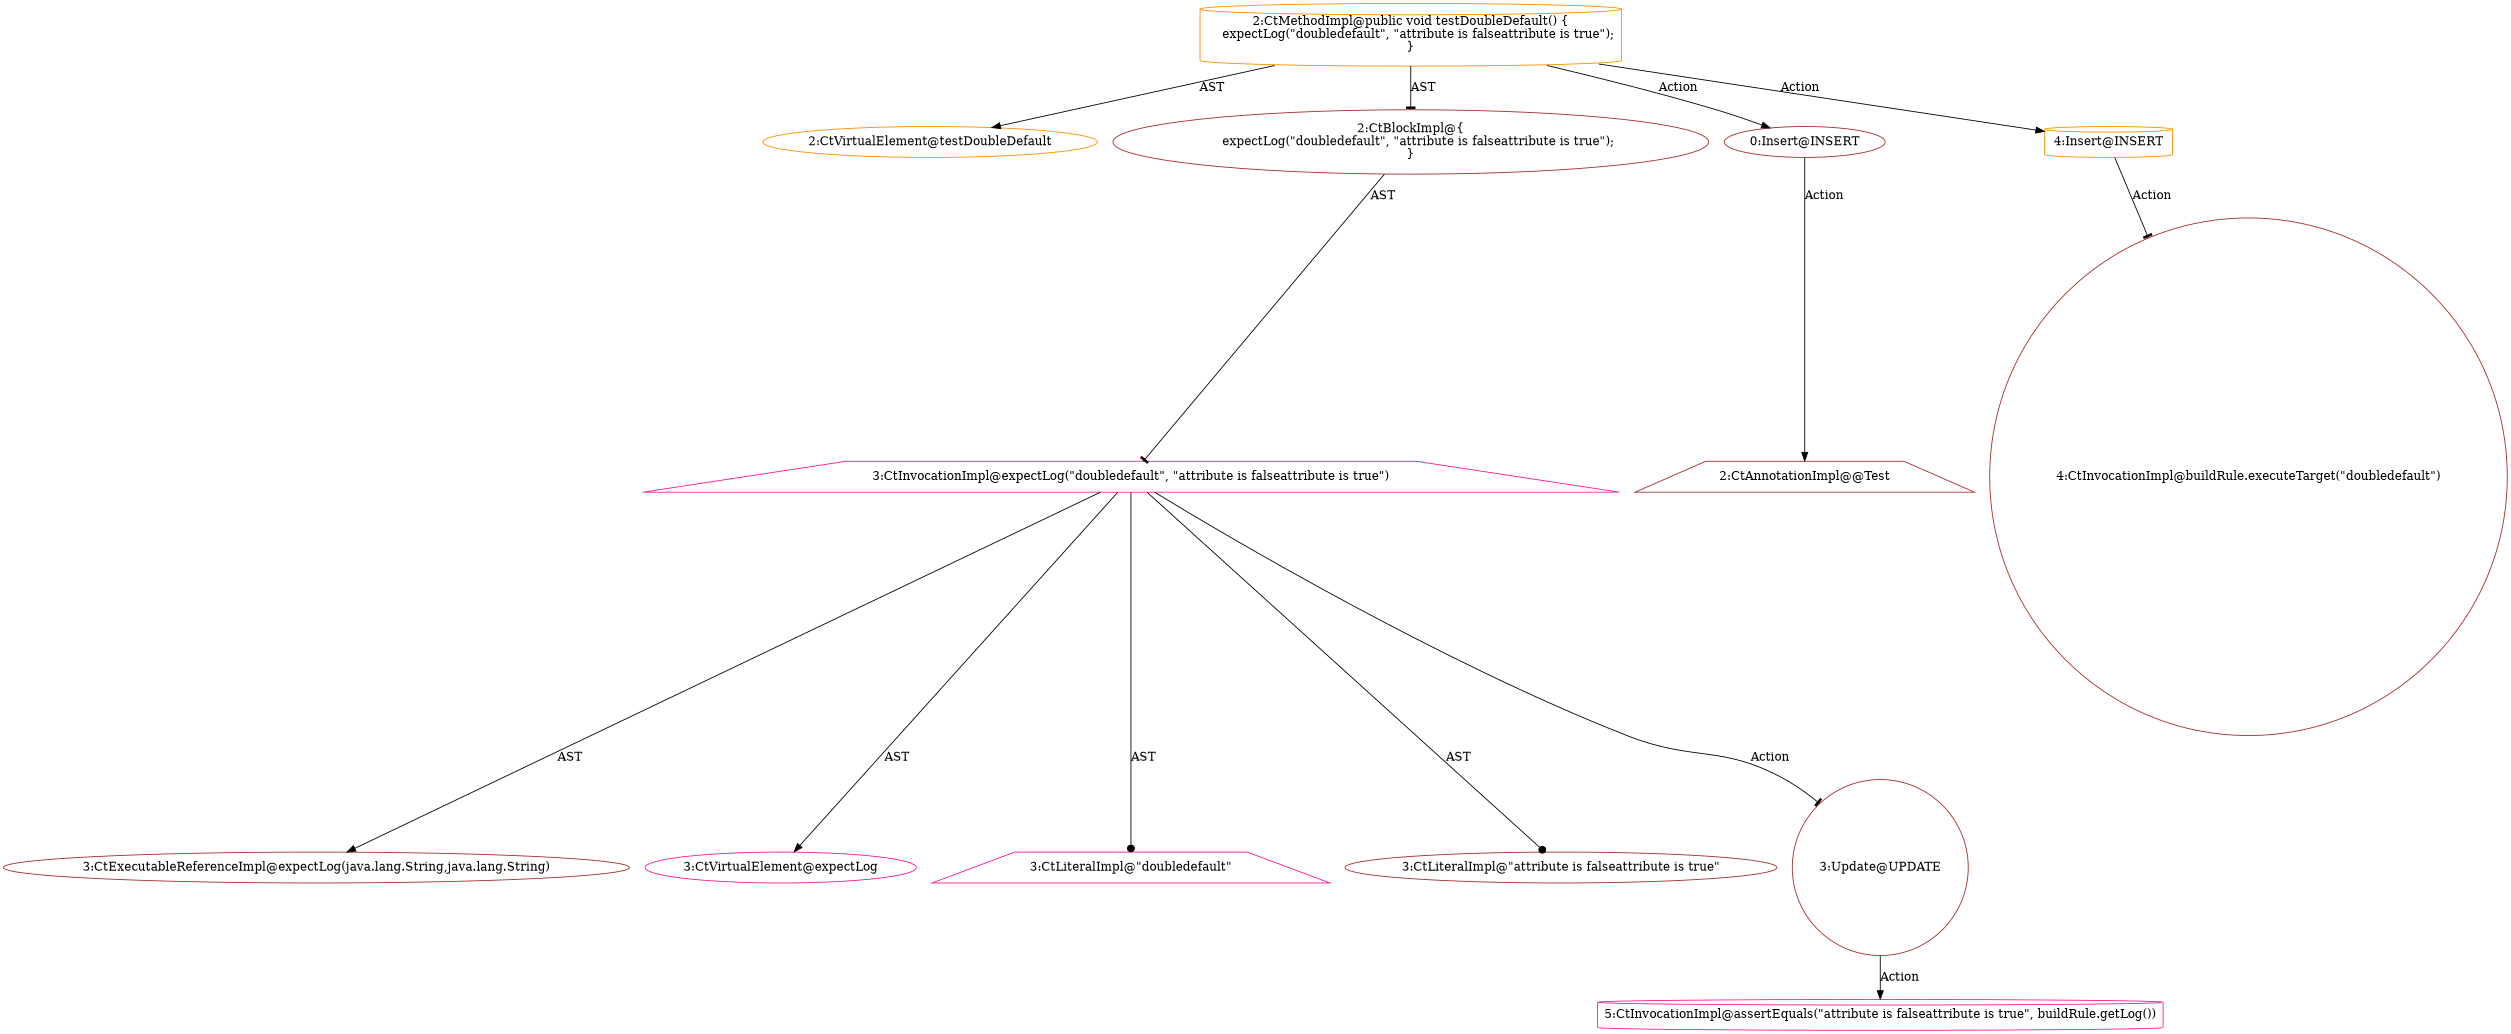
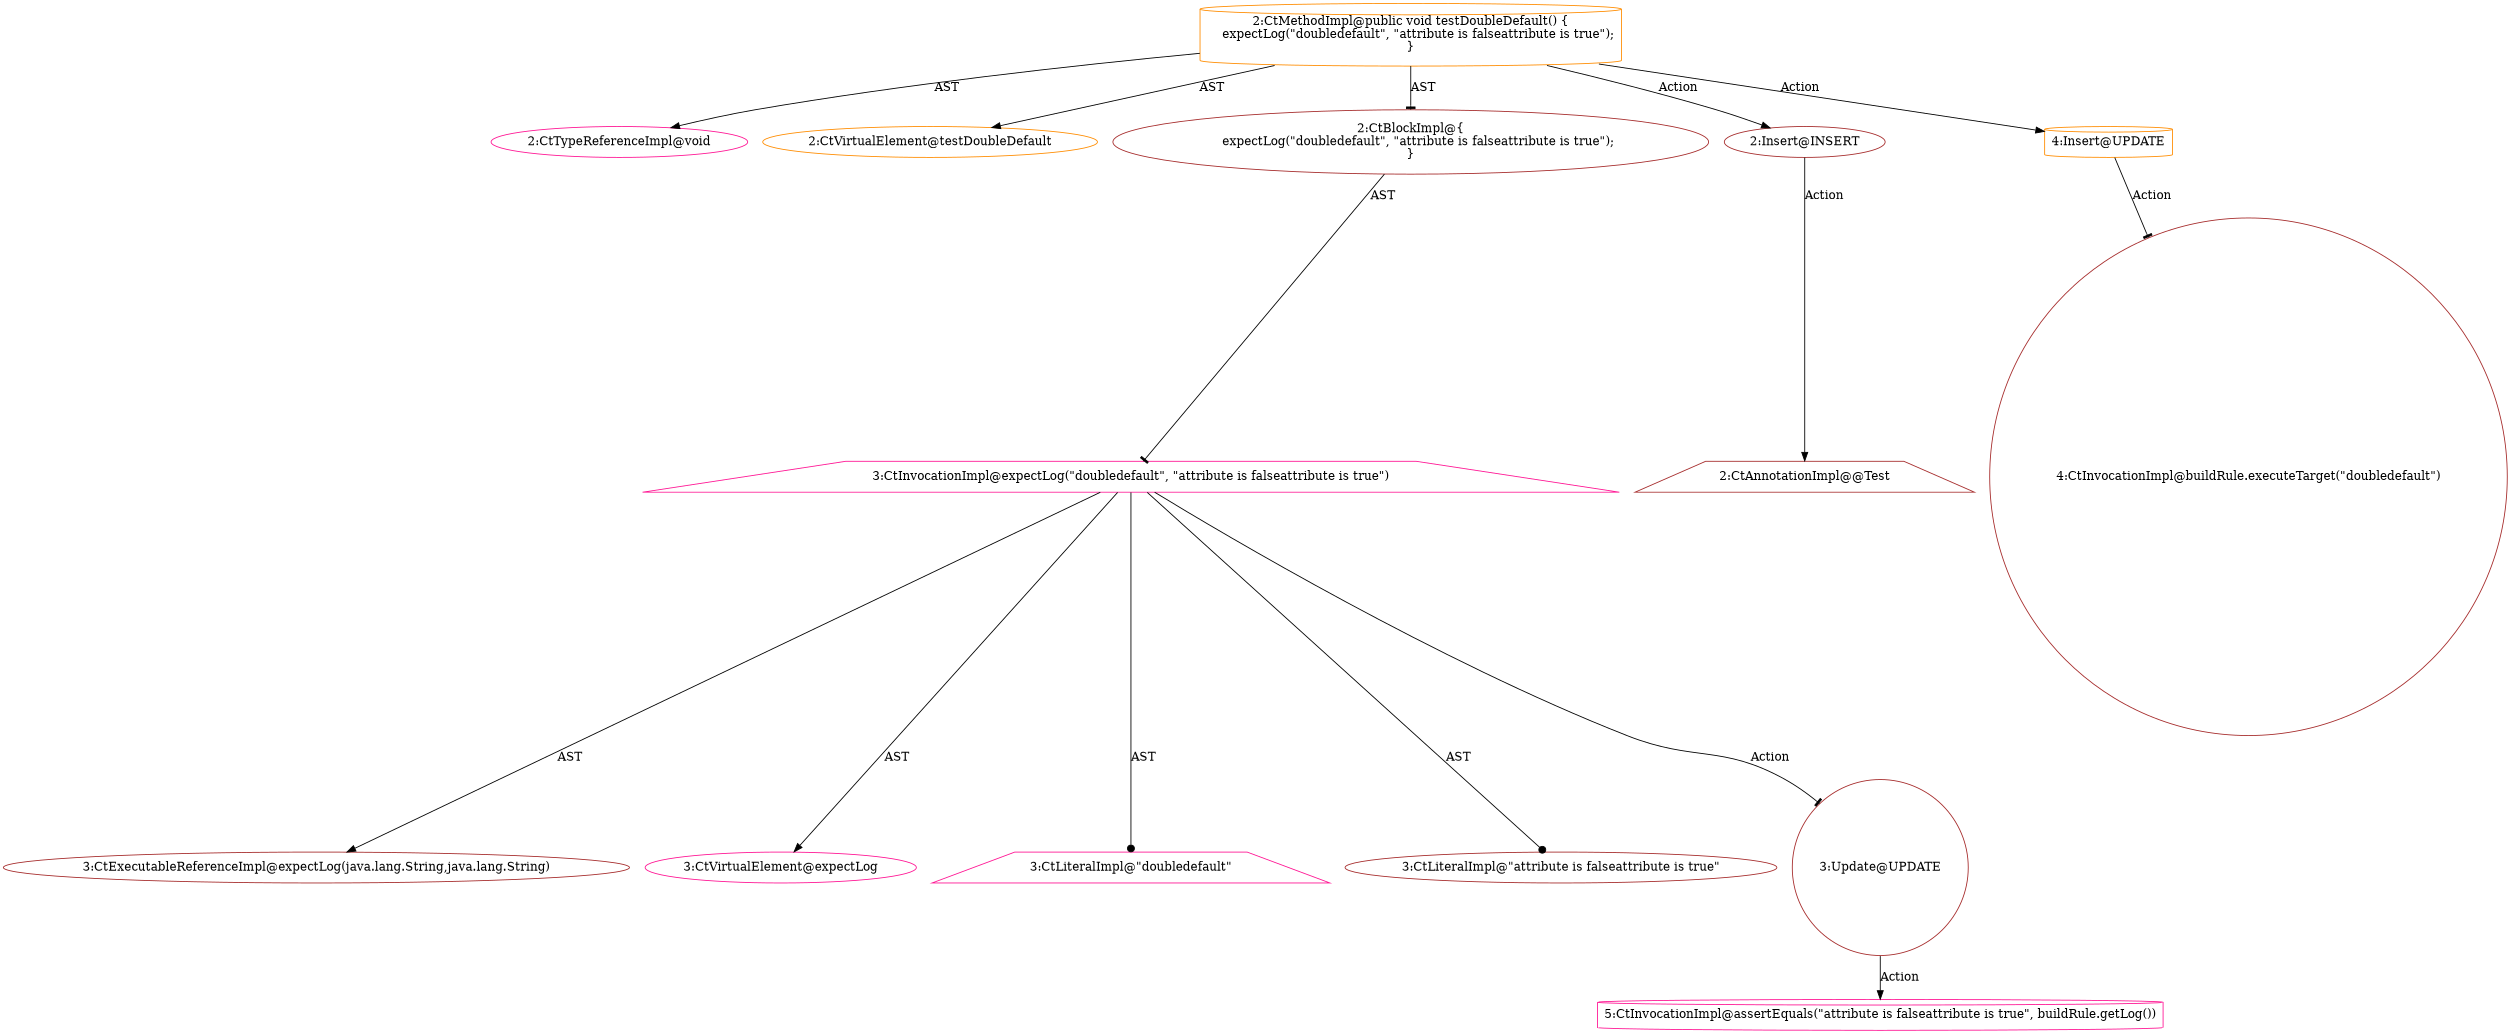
none -> (619, 142)
(1805, 142) -> (1805, 142)
(2109, 142) -> (2109, 142)
